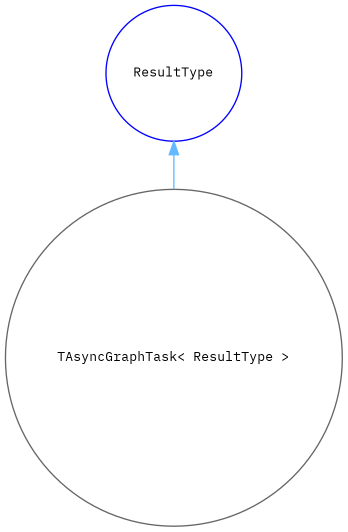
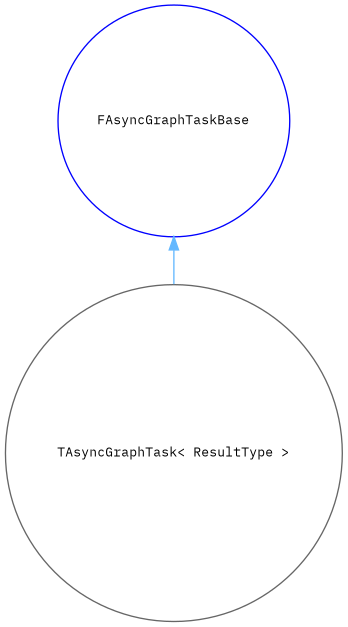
(174, 73) -> (174, 121)
